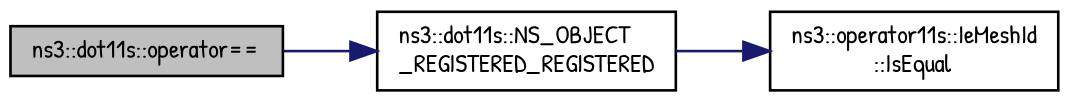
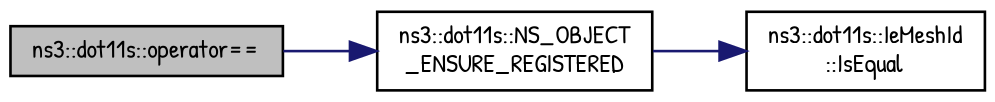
(527, 51) -> (515, 51)
(914, 51) -> (866, 51)
